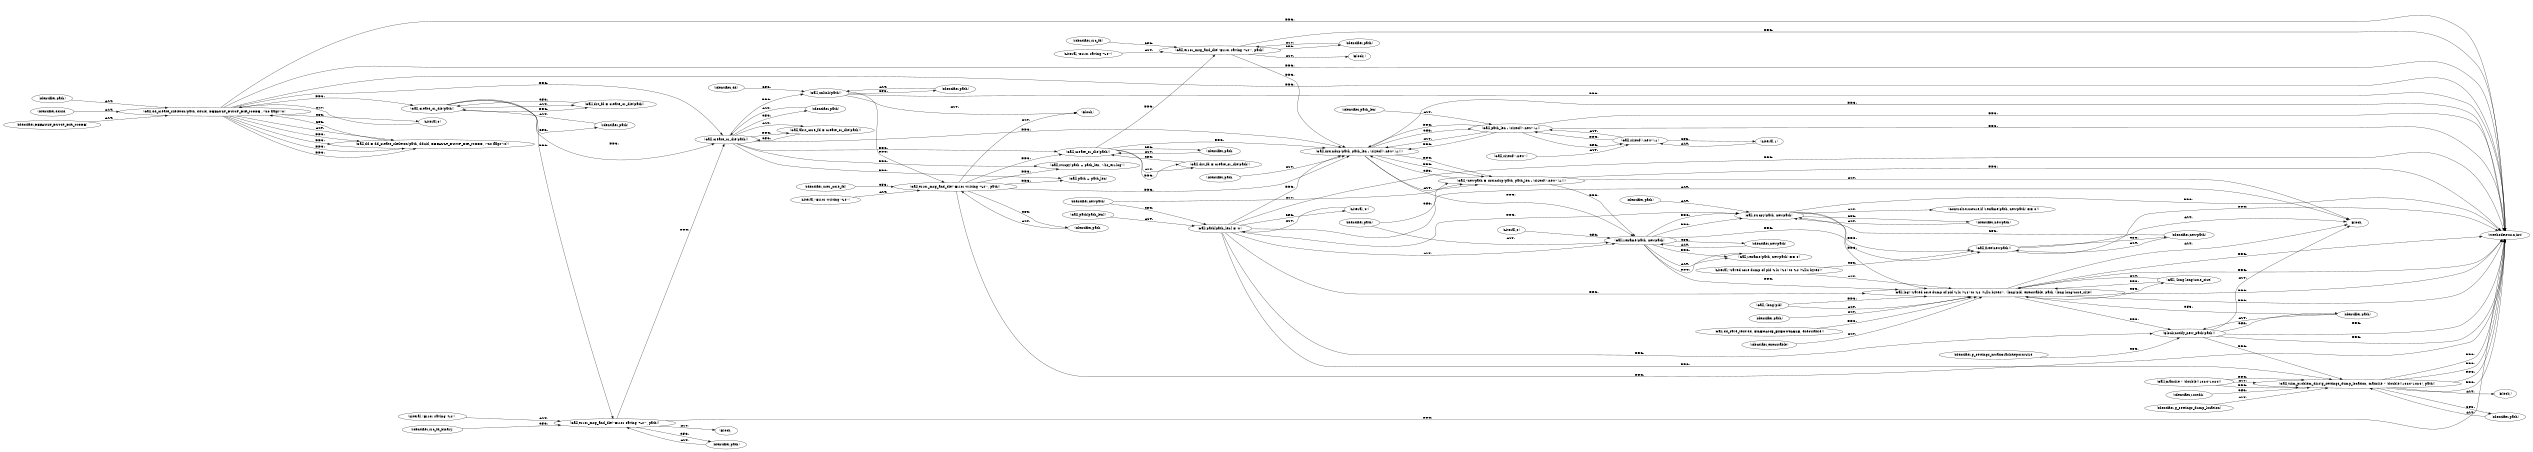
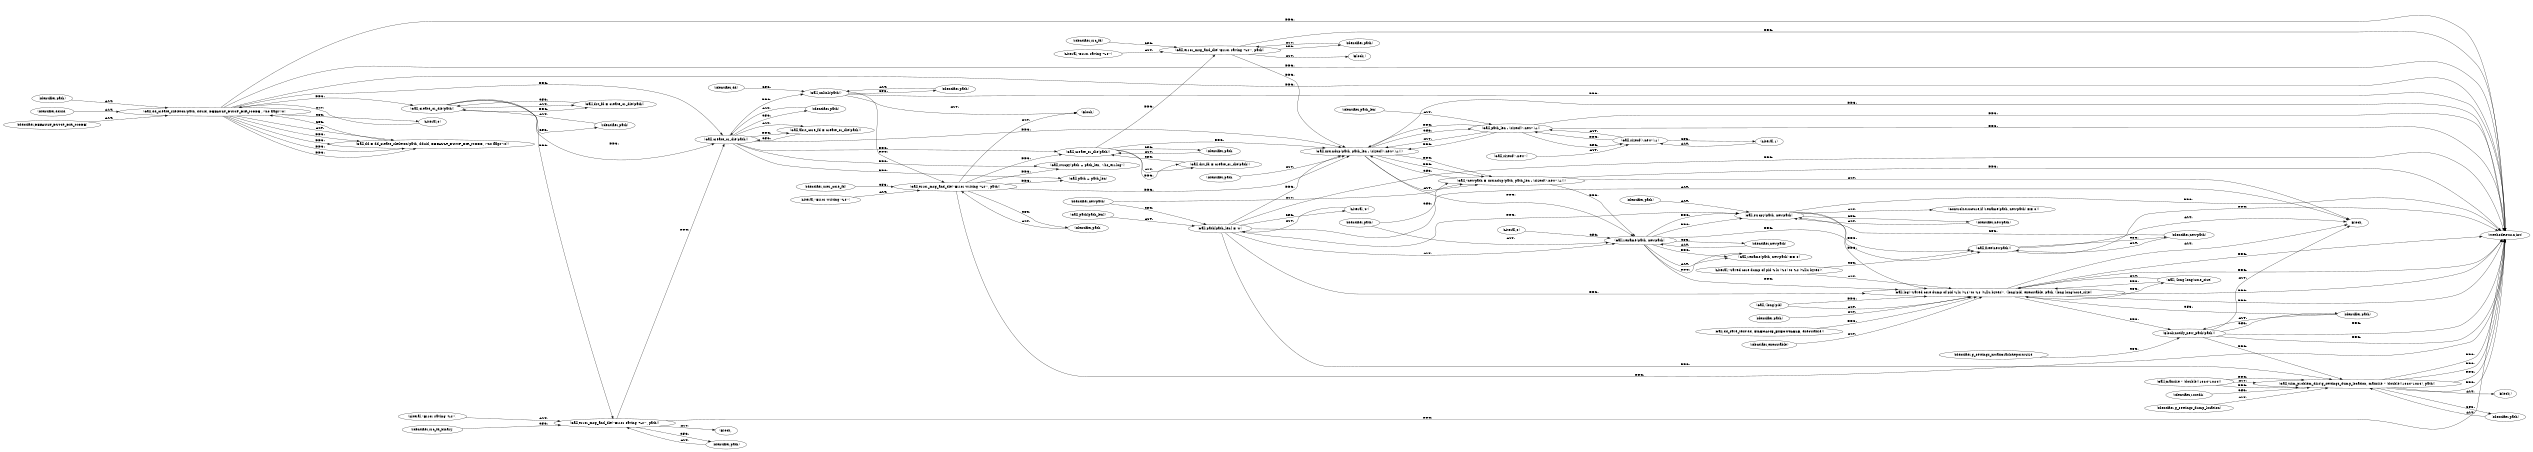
(1659, 356) -> none
